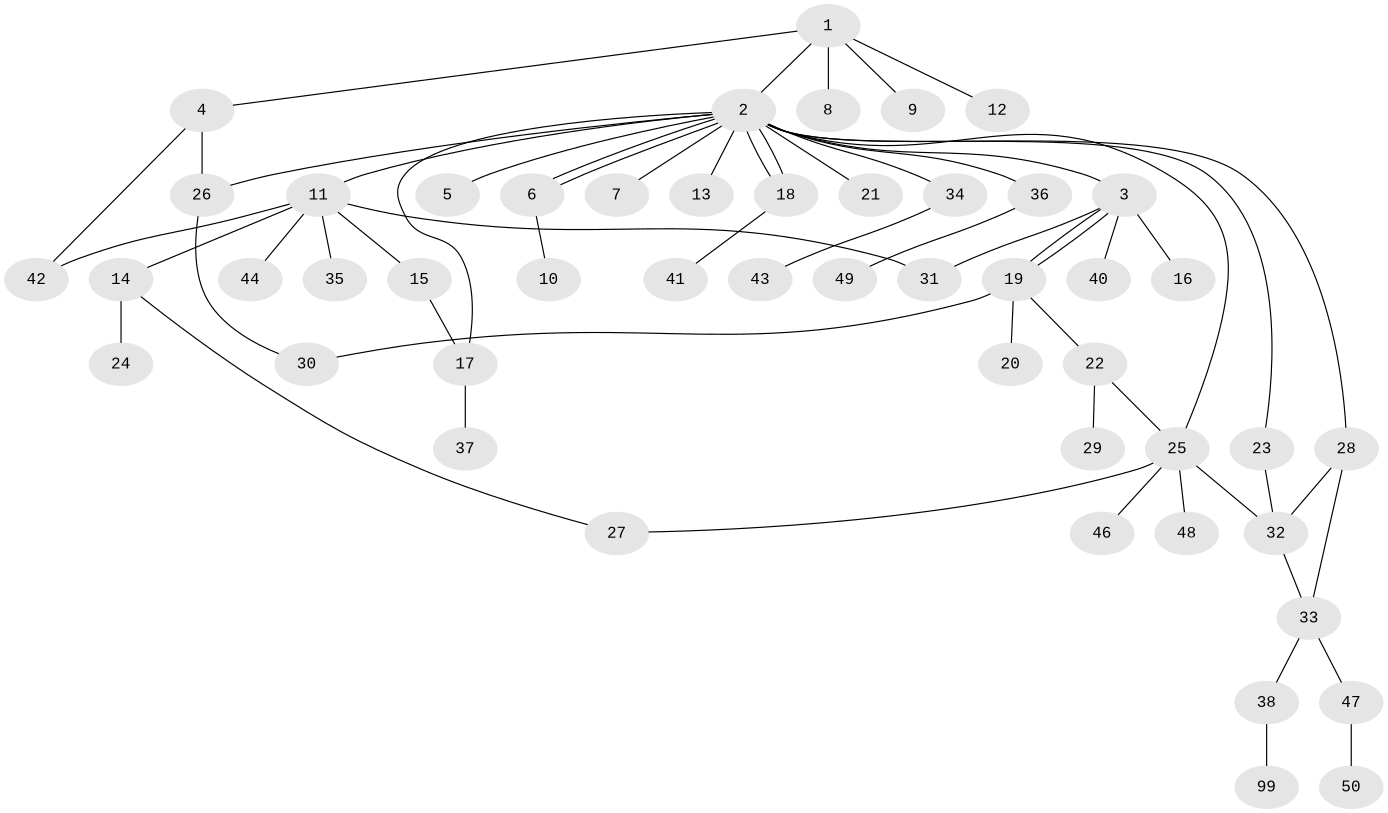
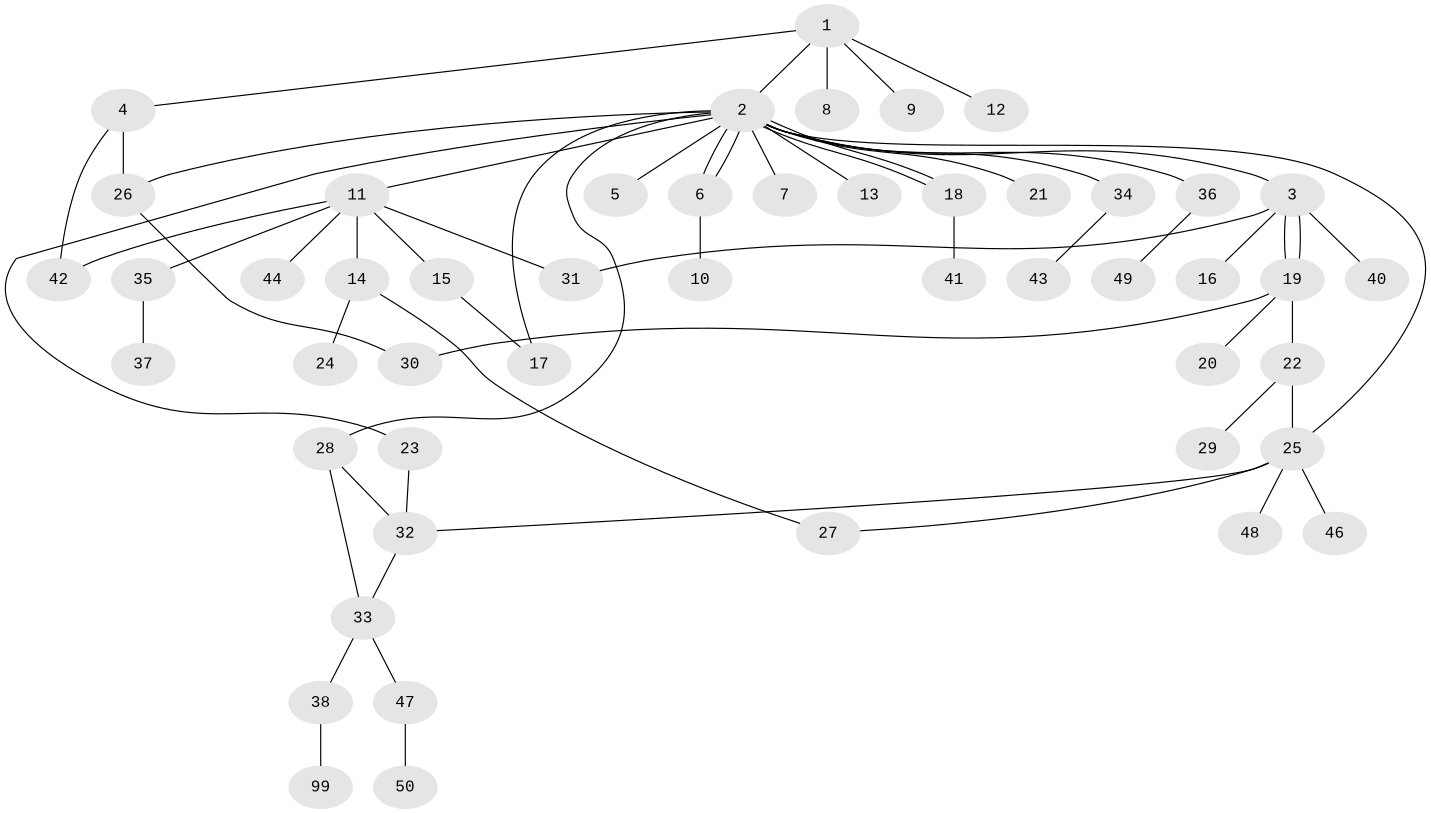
(465, 407) -> (143, 322)
